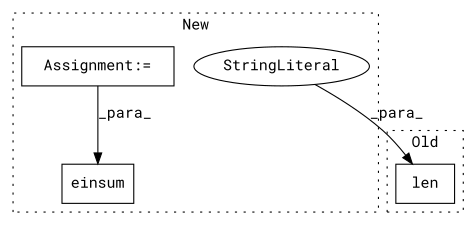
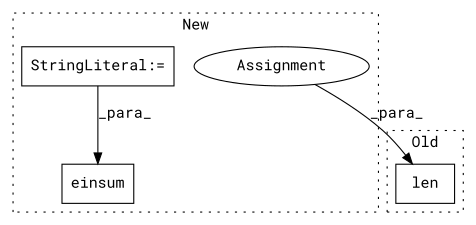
(98, 66) -> (98, 66)
(282, 66) -> (282, 66)
